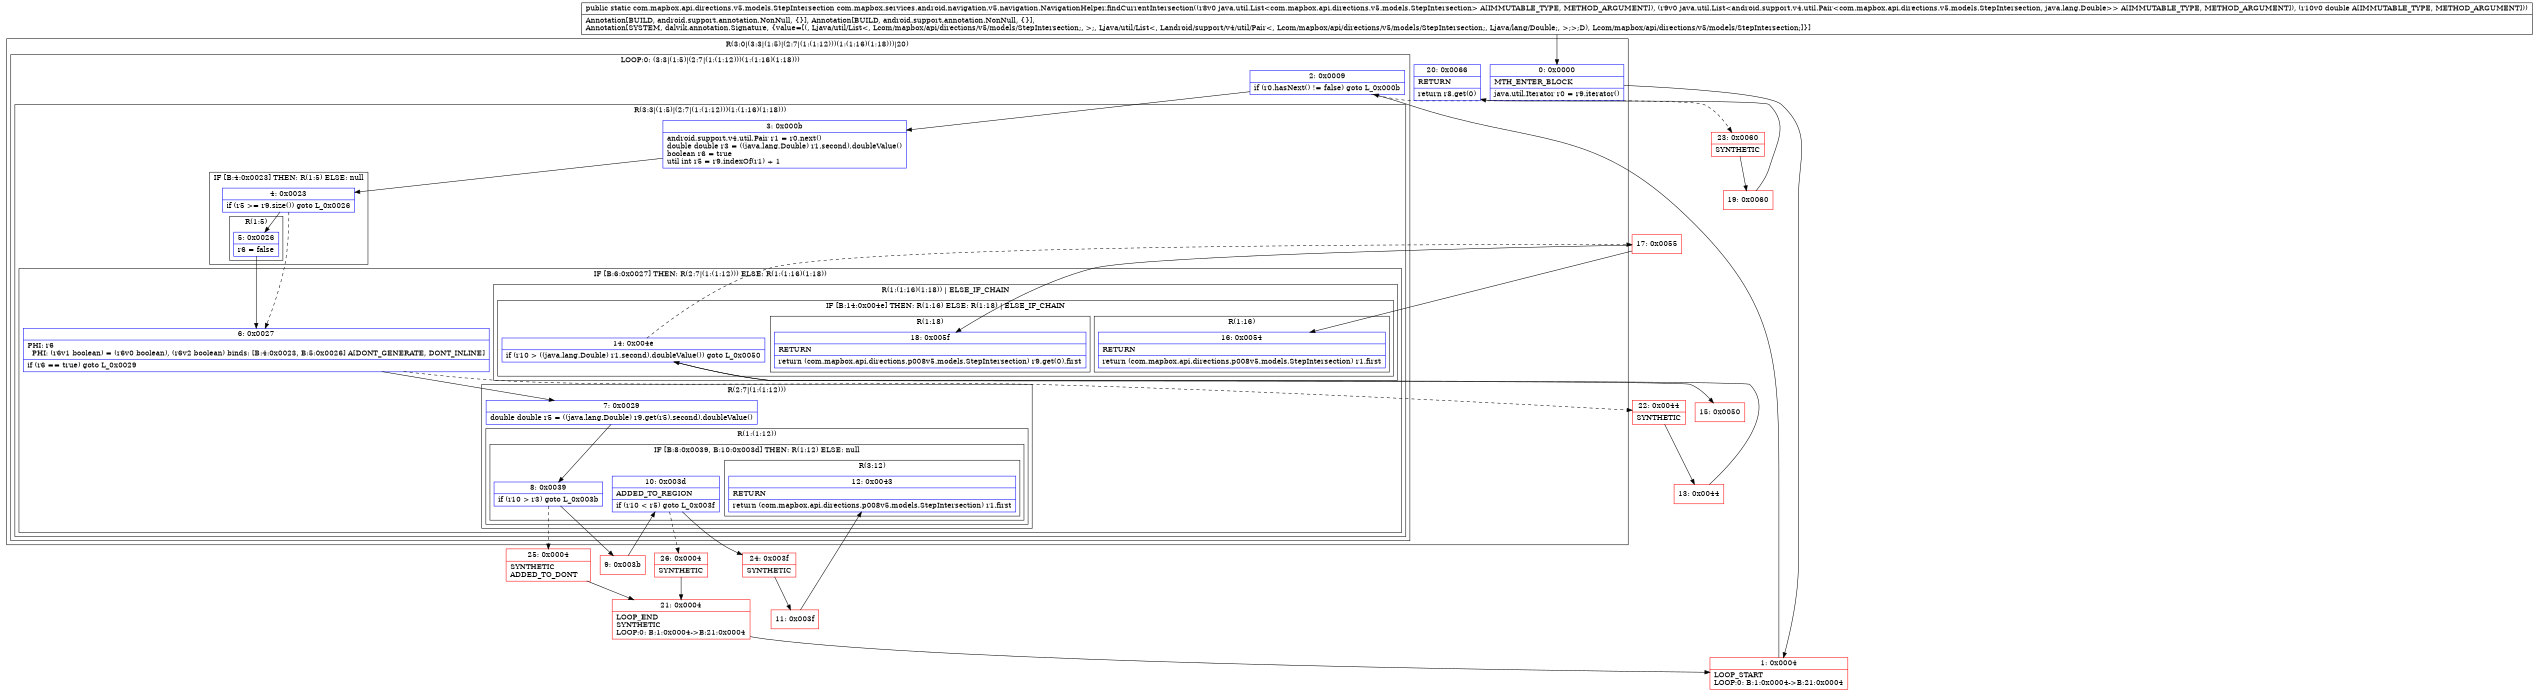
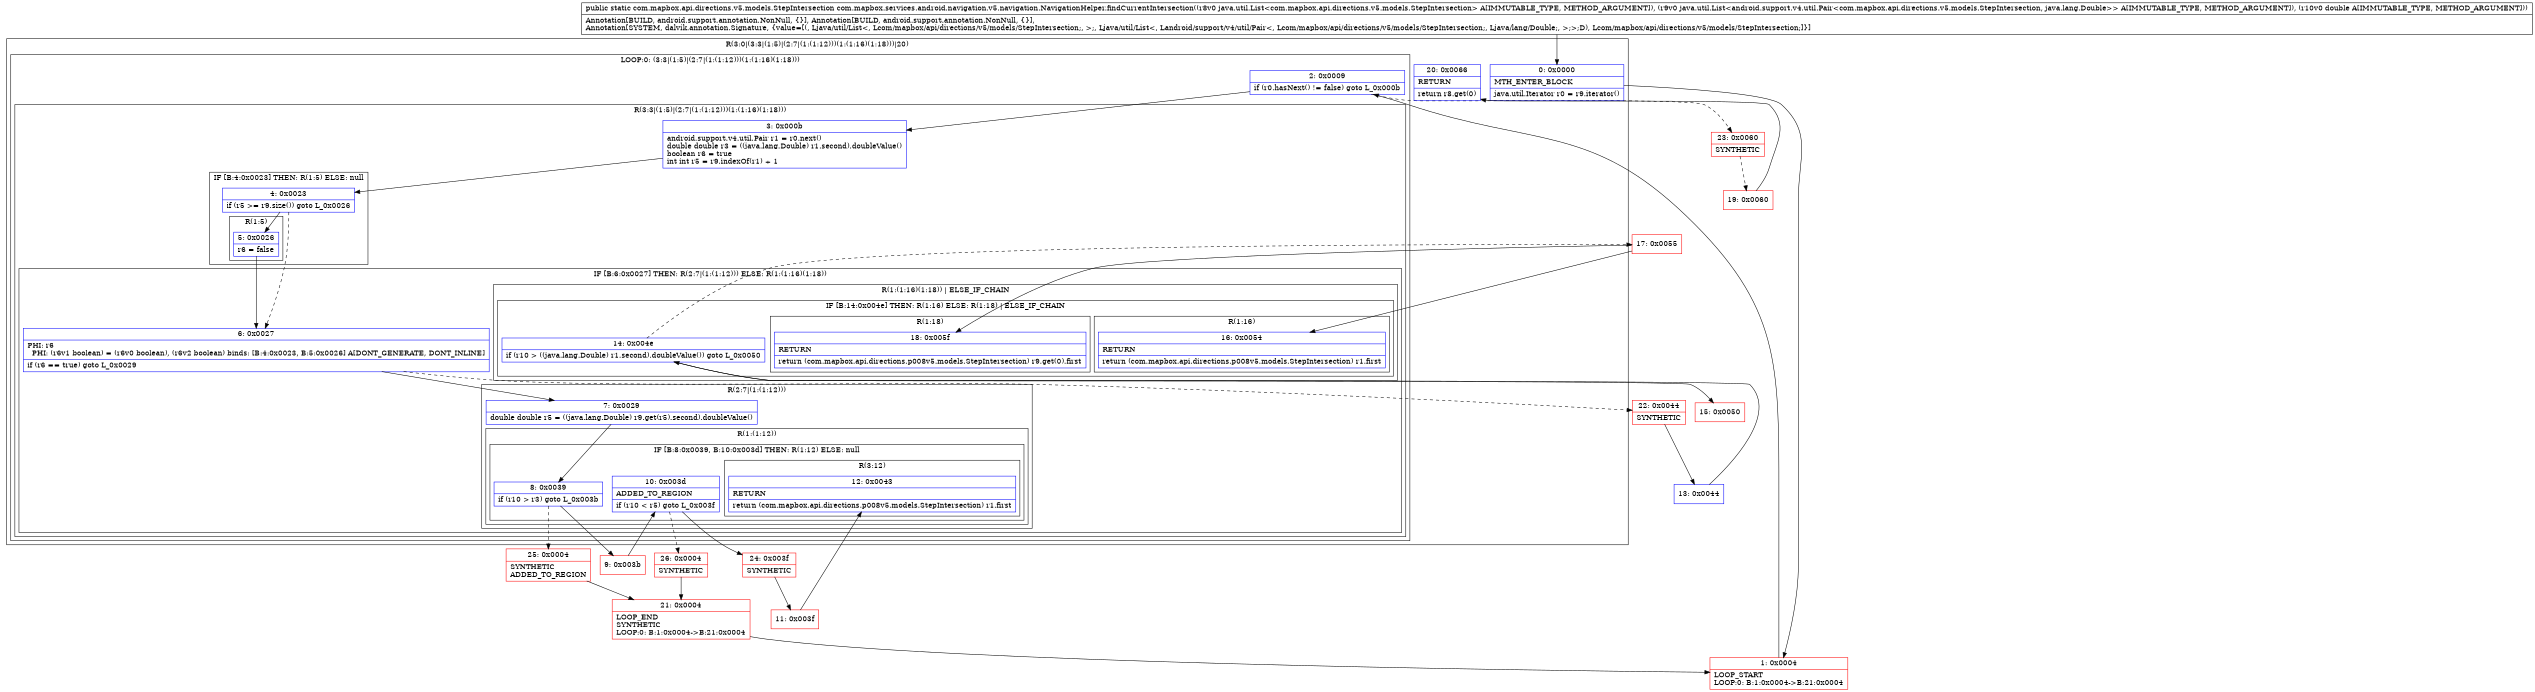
(724, 162) -> (723, 162)
(1743, 171) -> (1743, 171)
(1699, 494) -> (1699, 494)
(544, 575) -> (548, 575)
